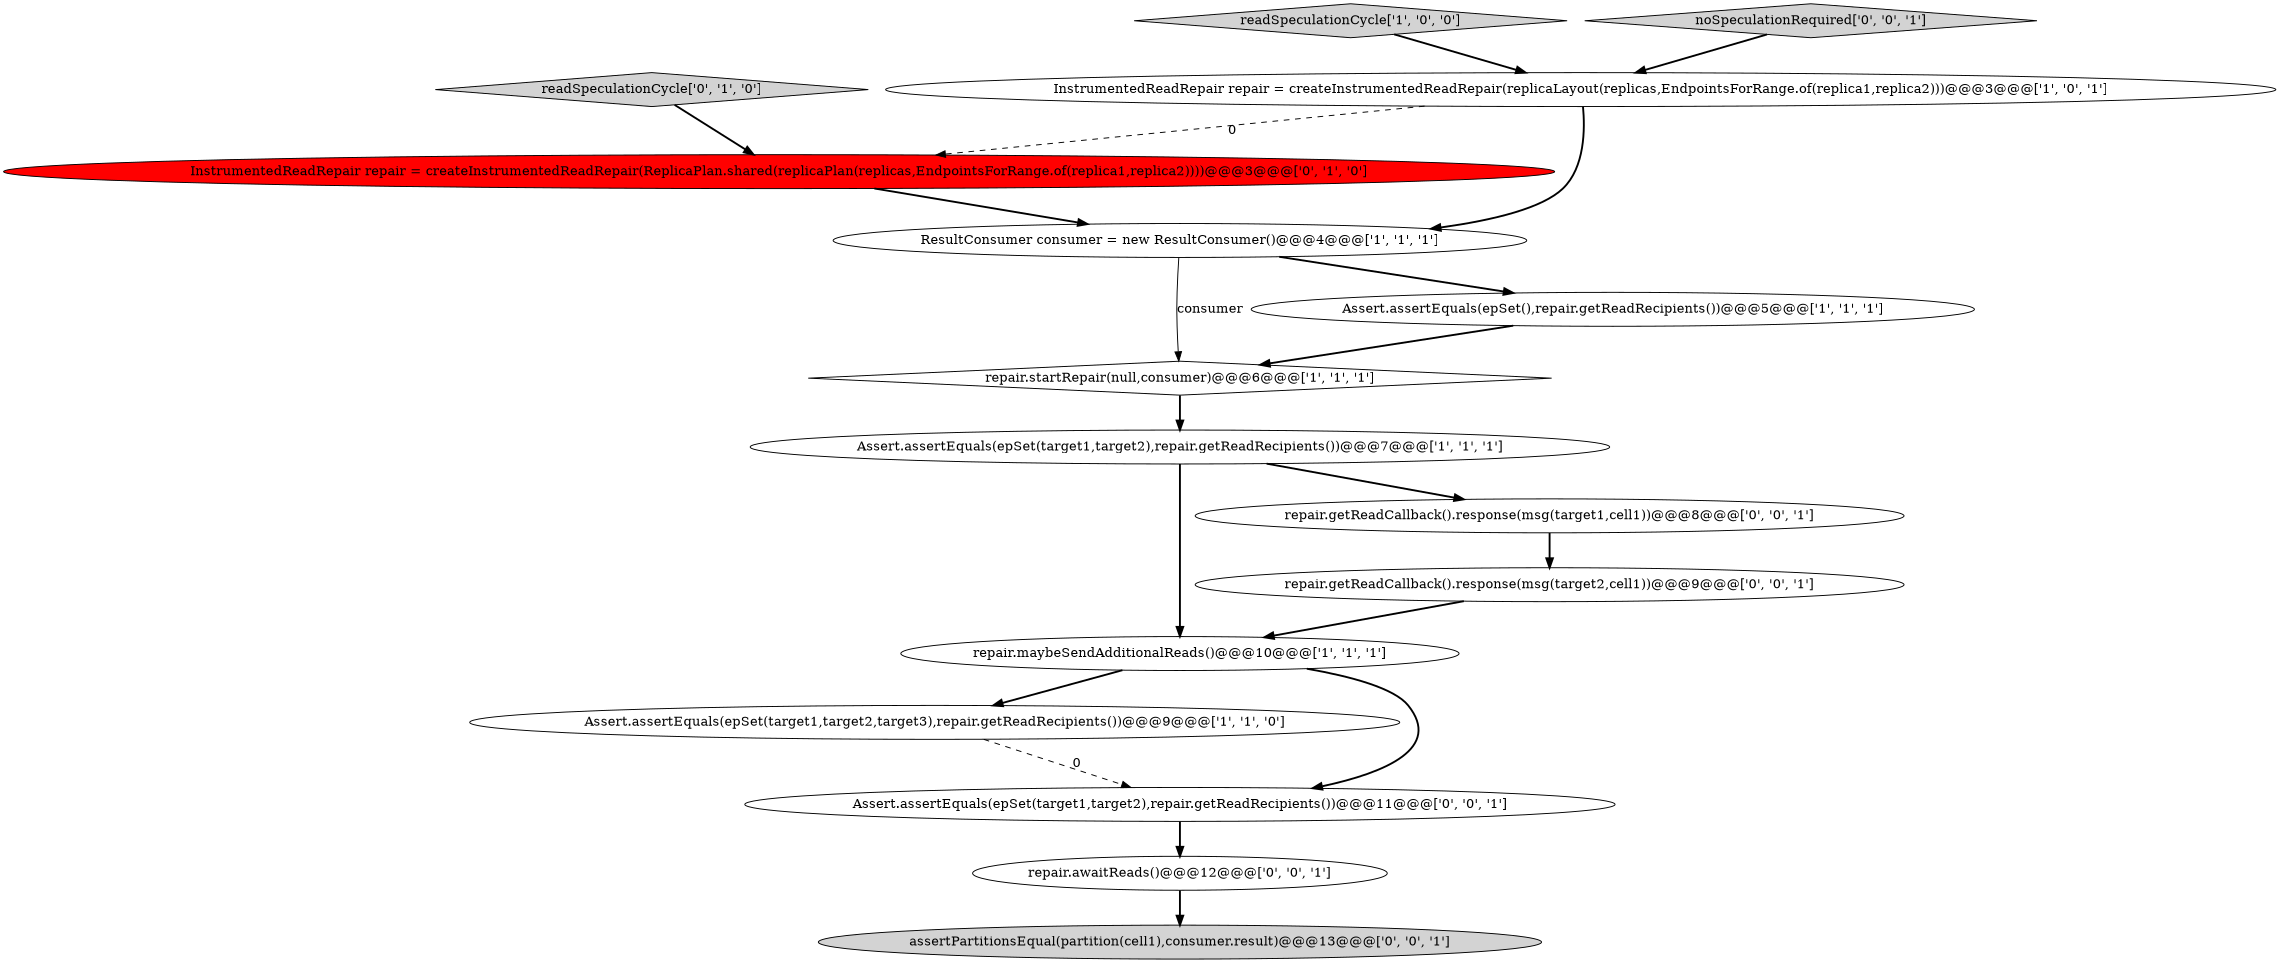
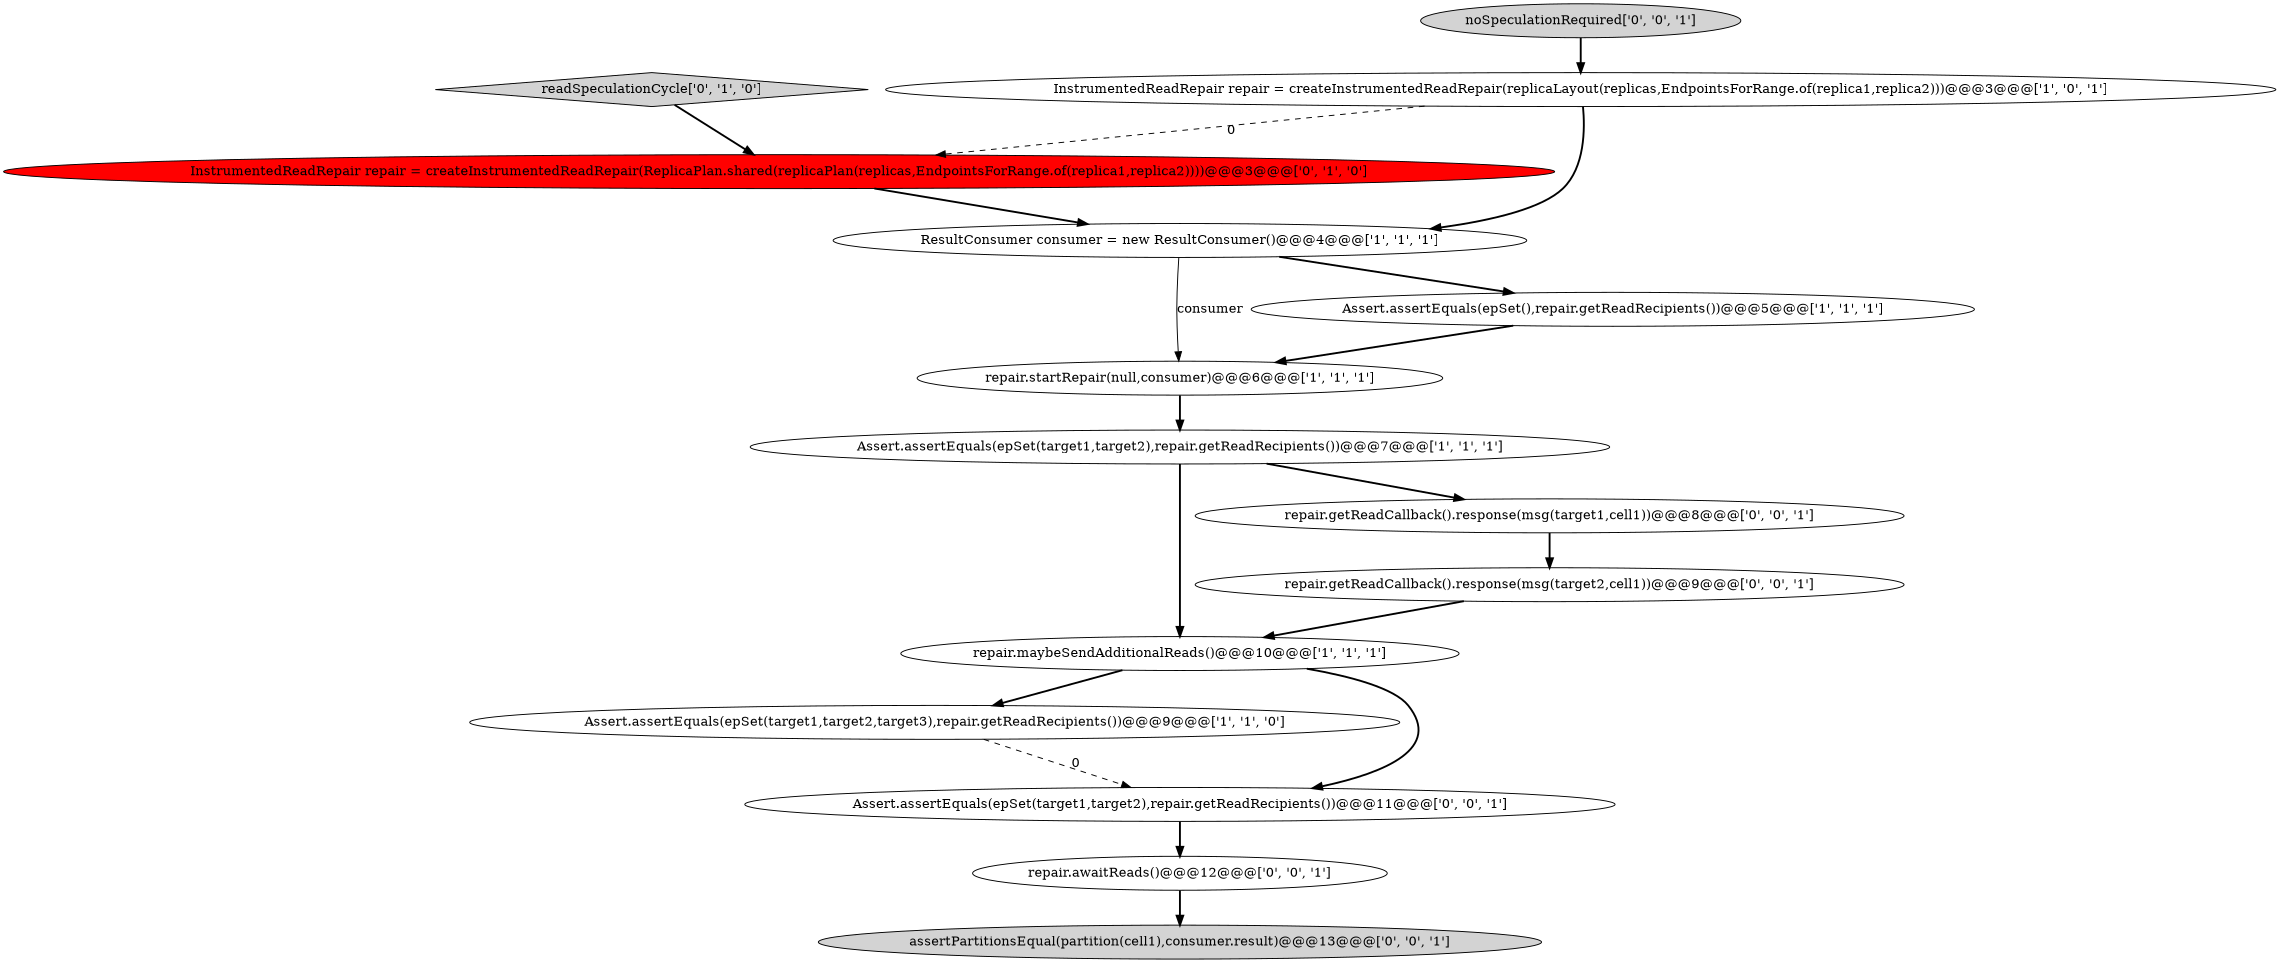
(1351, 21) -> none
(1811, 21) -> (1581, 21)
(1180, 378) -> (1180, 378)
